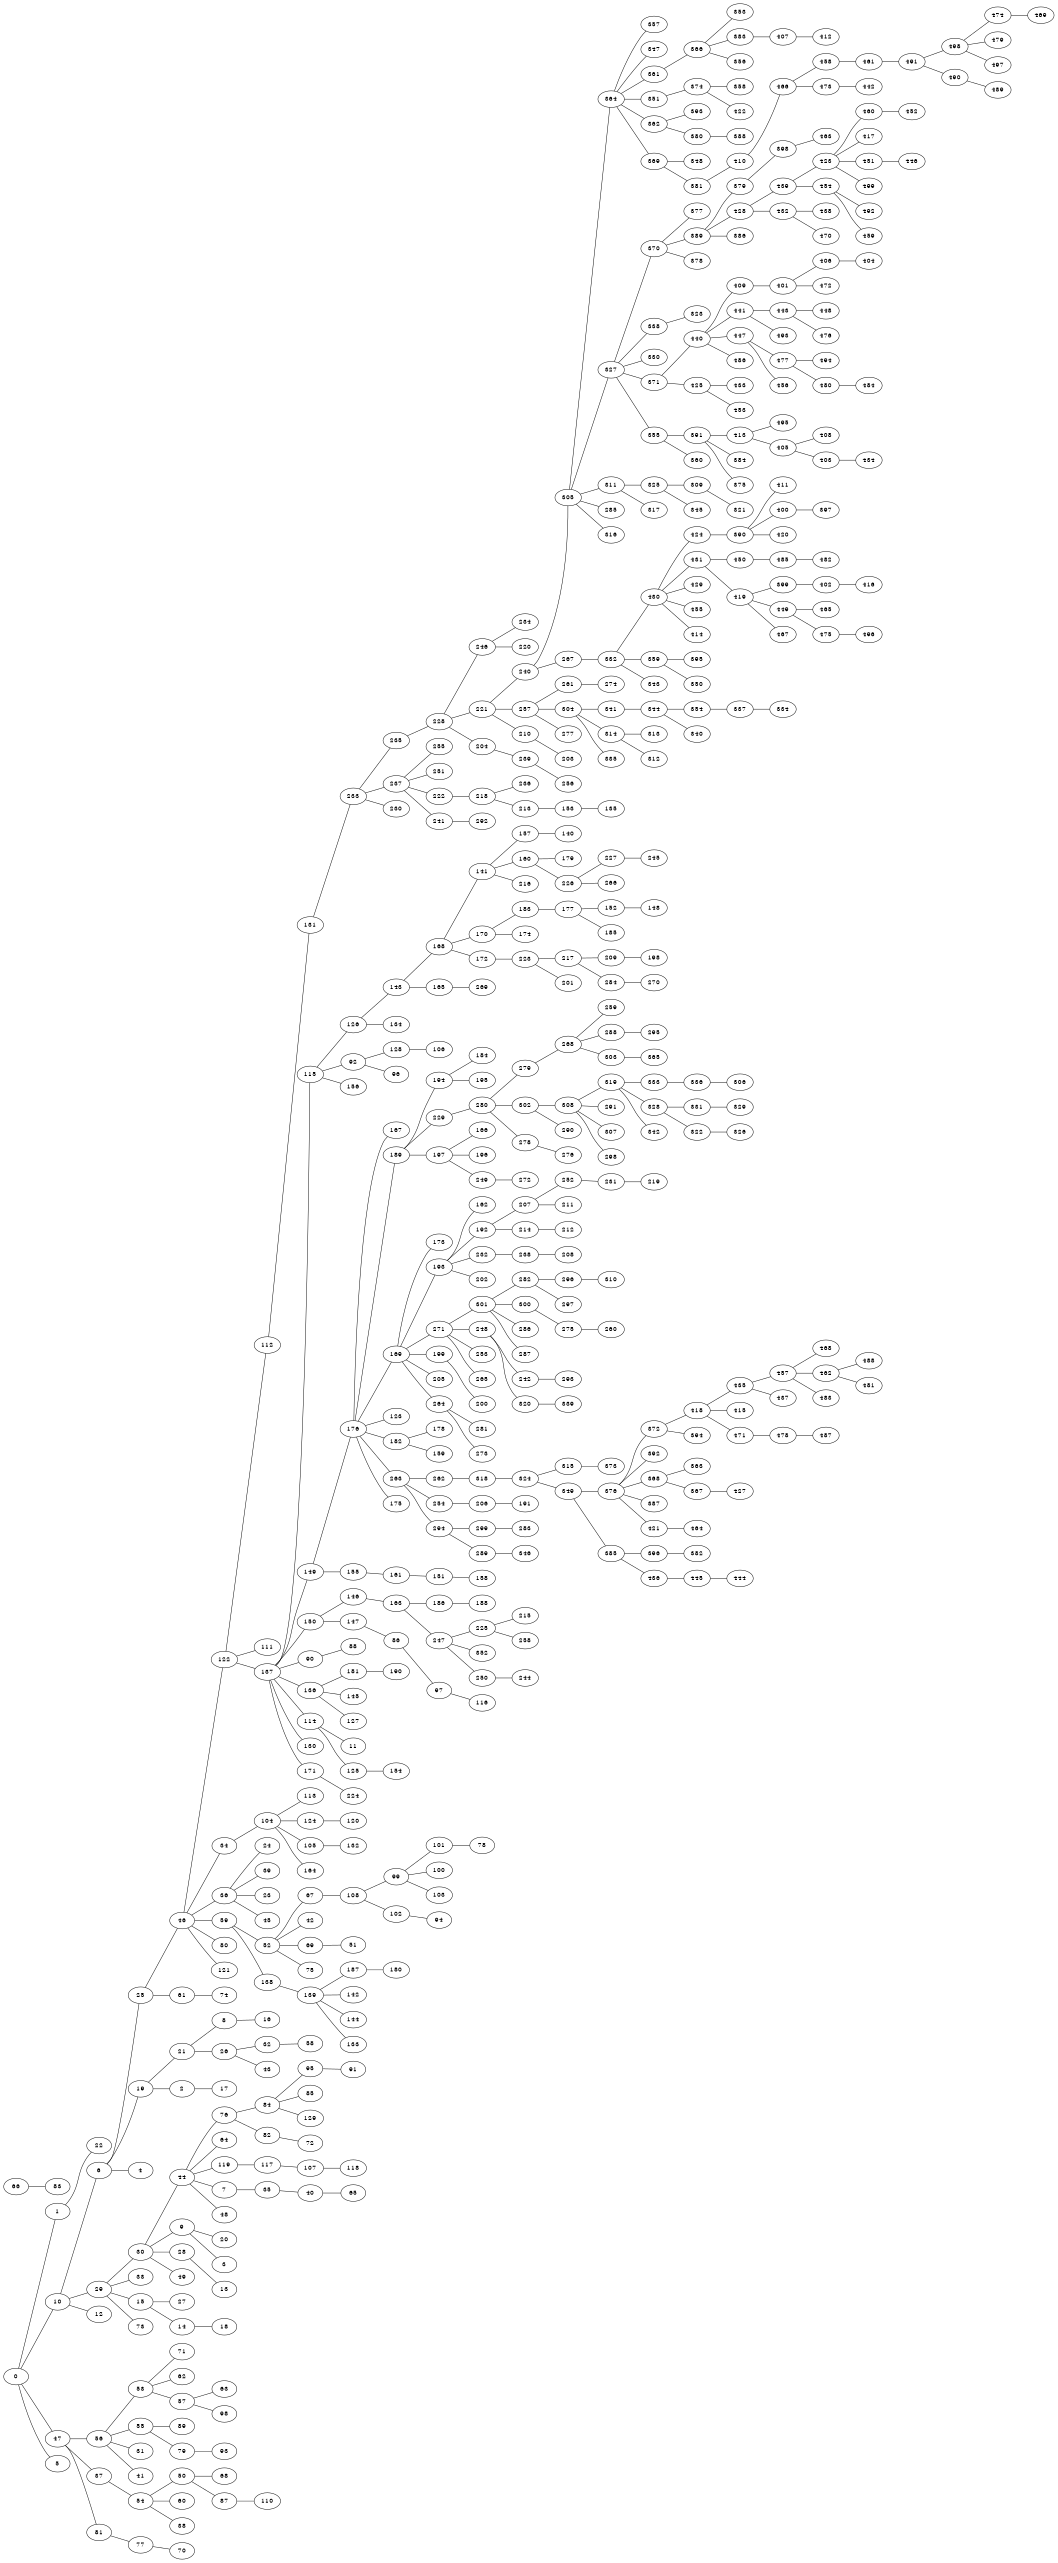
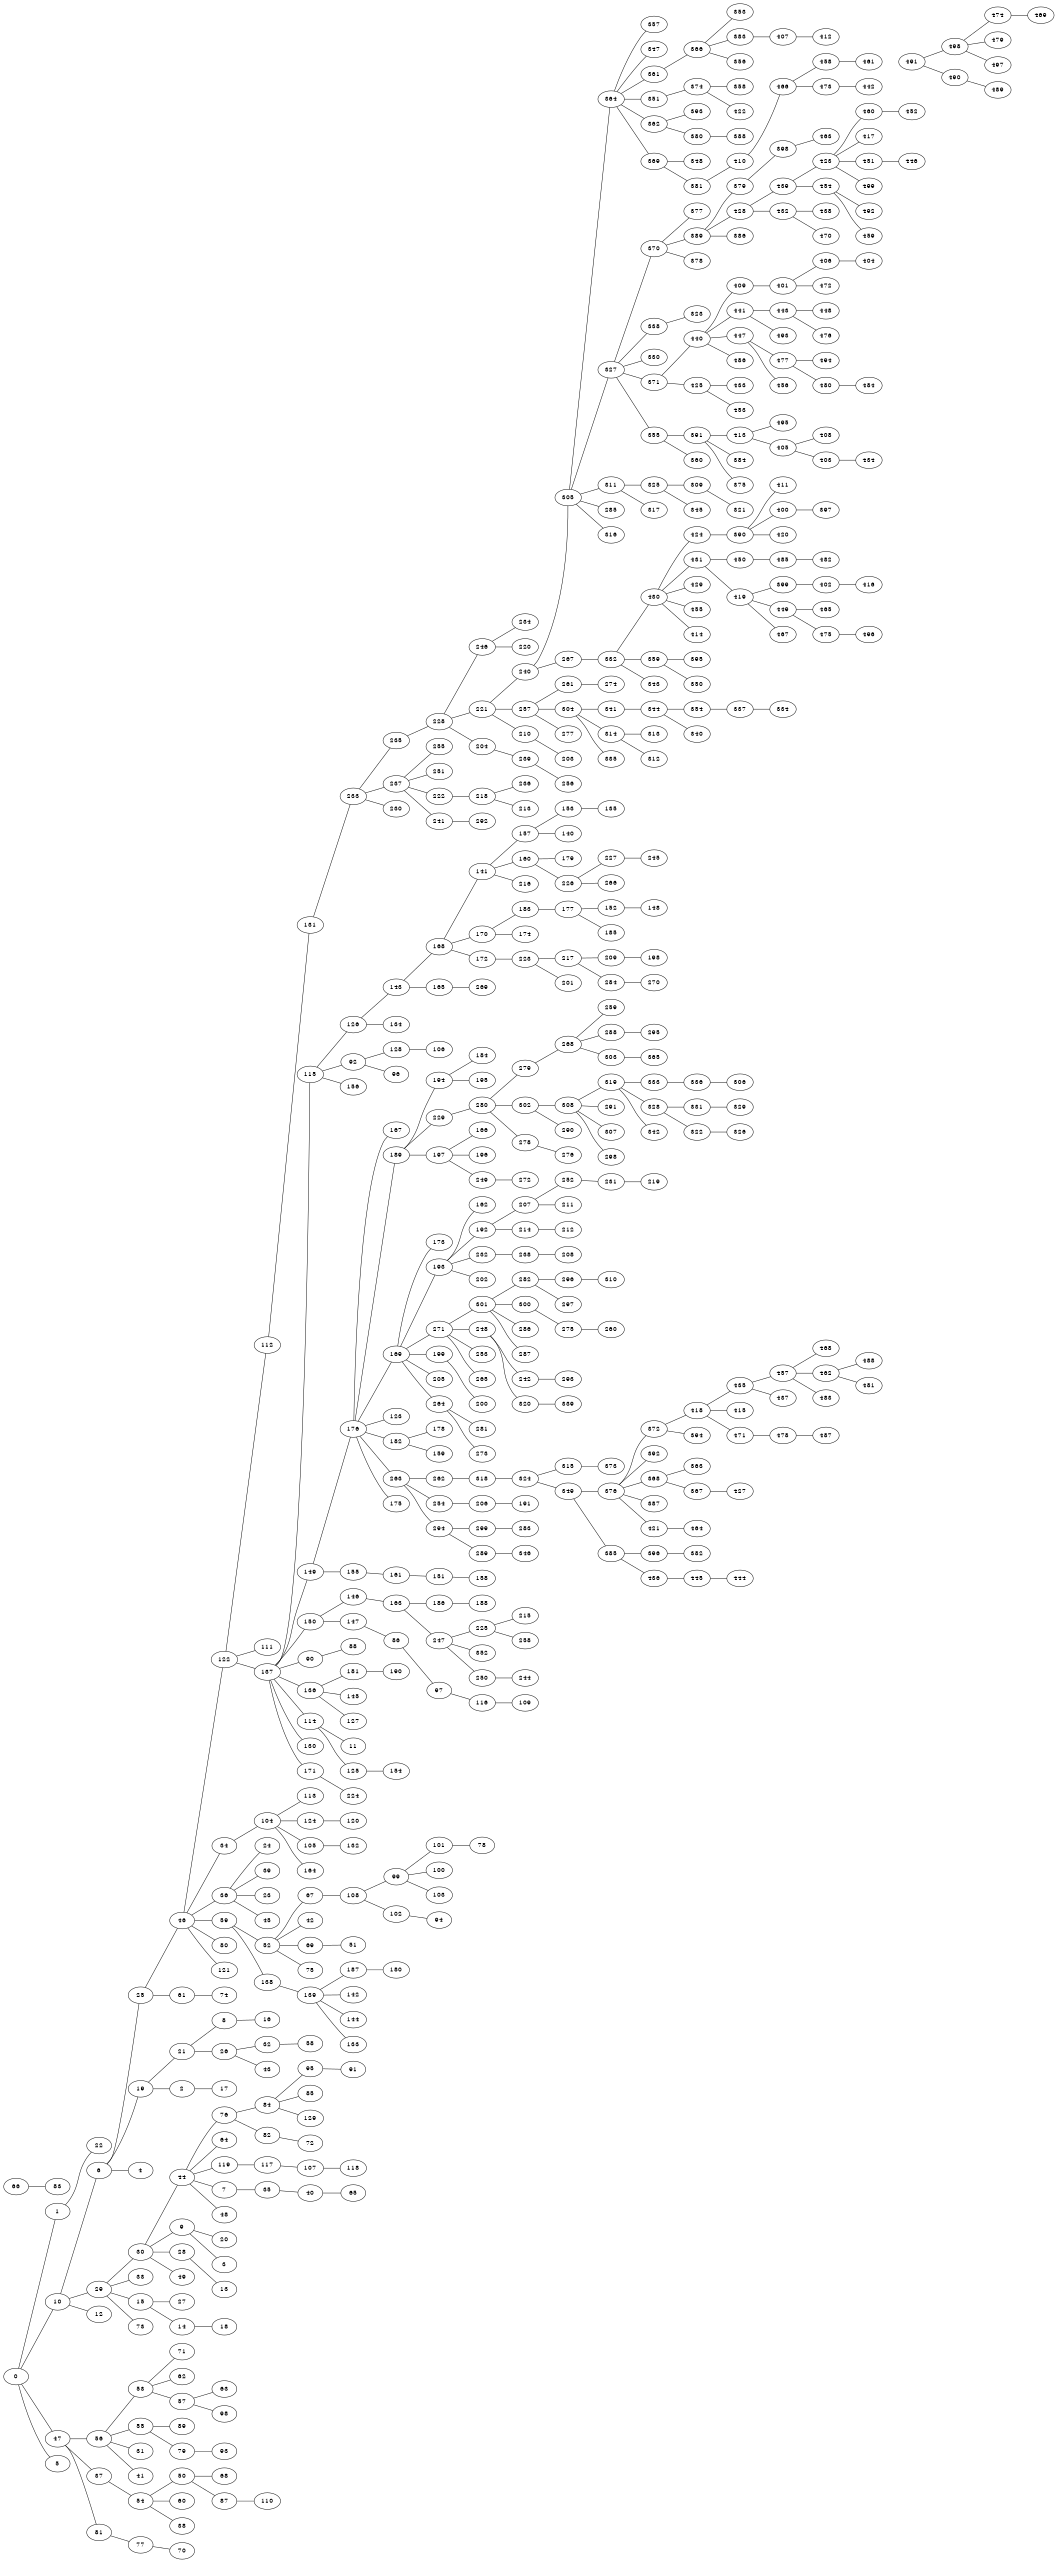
(890, 62) -> none
(547, 809) -> (547, 821)
none -> (525, 1703)
